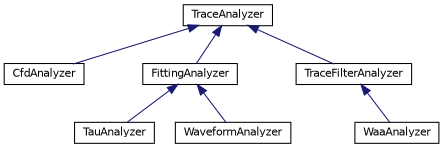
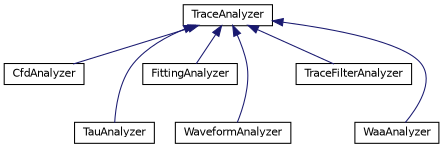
(148, 107) -> (133, 64)
(215, 108) -> (248, 79)
(379, 108) -> (386, 44)
